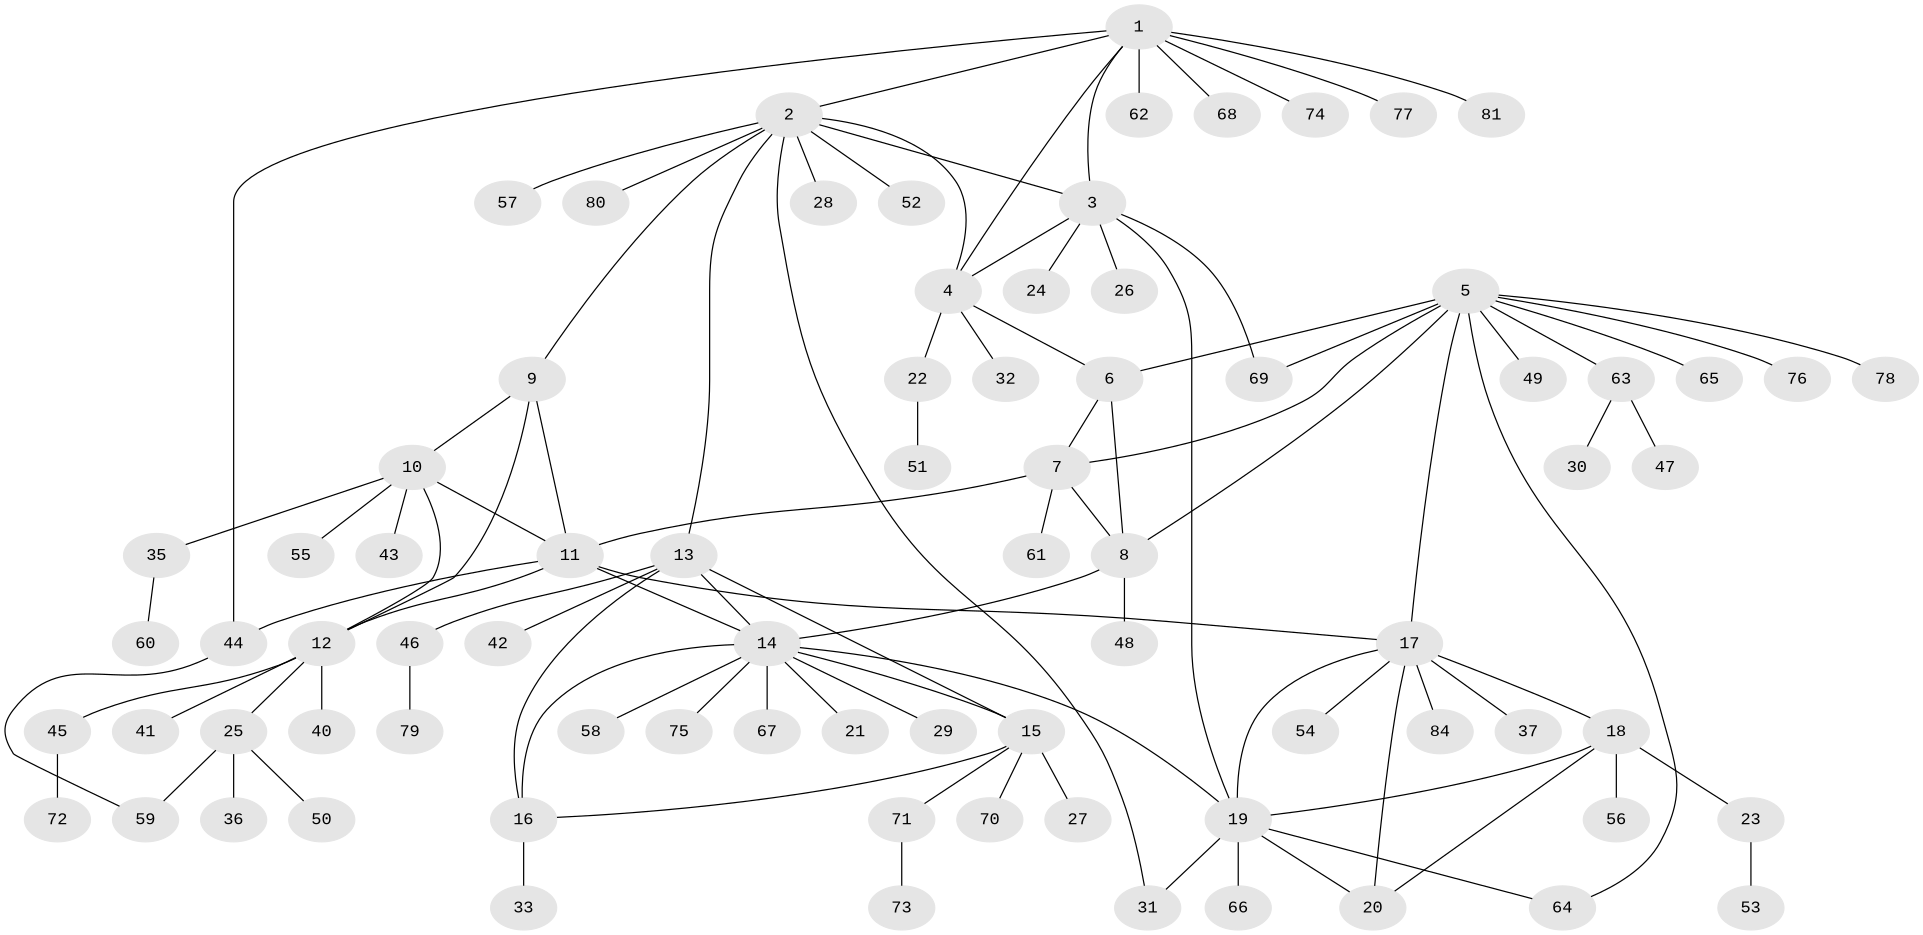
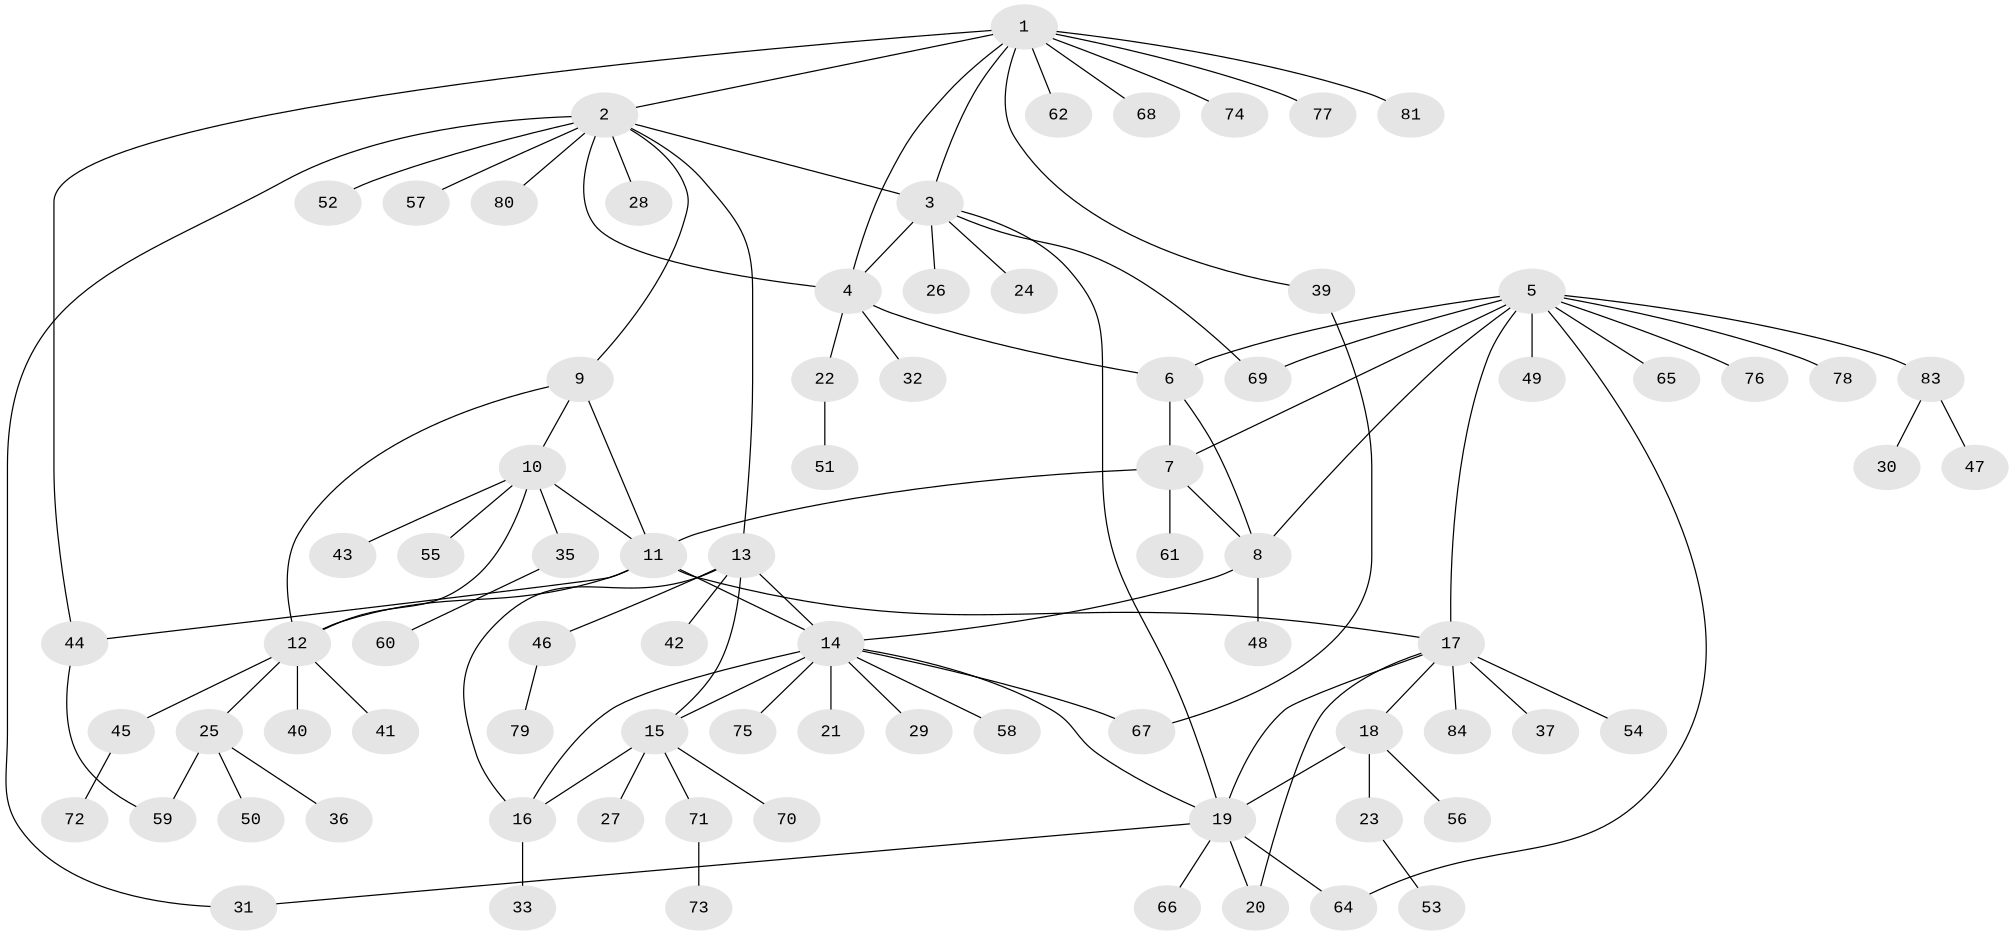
none -> (1322, 291)
(1621, 379) -> (1931, 379)
(1494, 820) -> none
